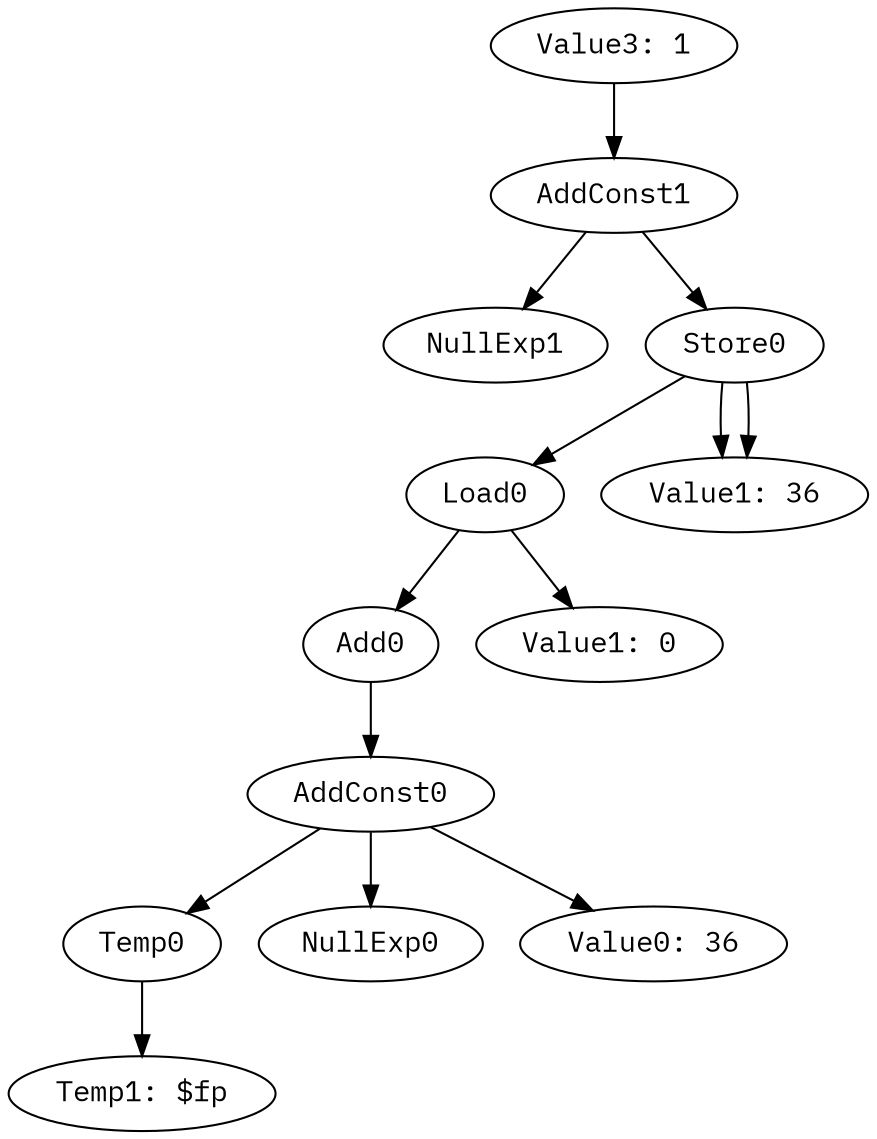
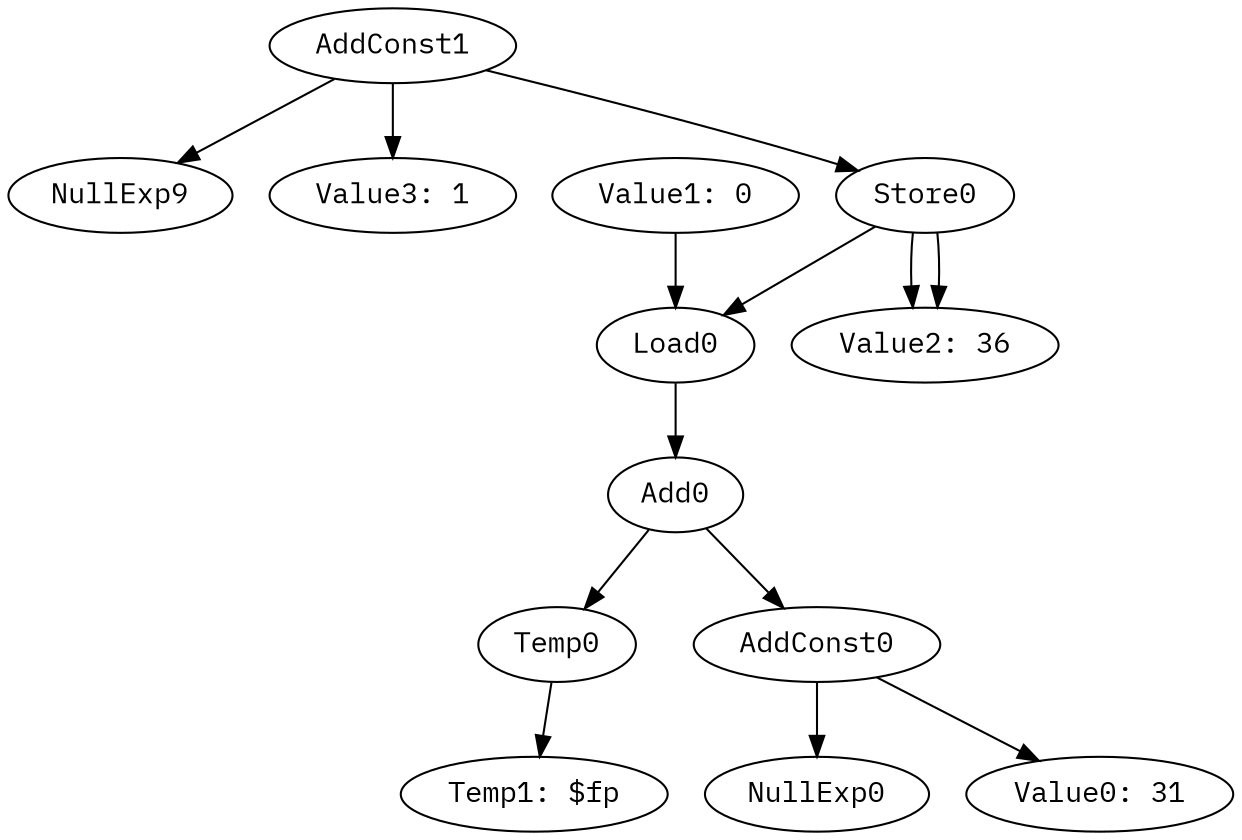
(614, 110) -> (393, 110)
(496, 345) -> (120, 195)
(735, 495) -> (925, 345)
(535, 561) -> (676, 260)
(263, 865) -> (623, 561)
(654, 944) -> (1100, 794)
